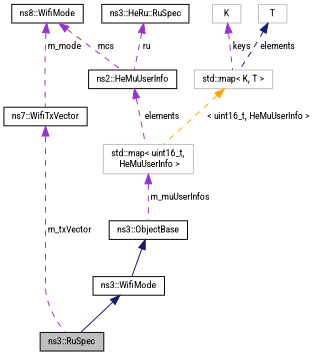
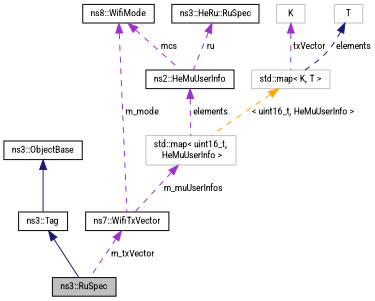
(241, 47) -> (308, 47)
(148, 202) -> (153, 192)
(129, 286) -> (43, 221)
